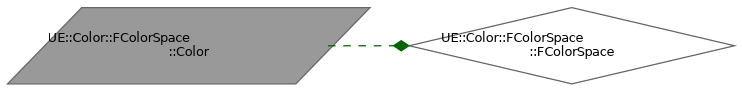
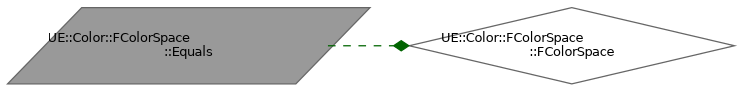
(189, 46) -> (189, 46)
